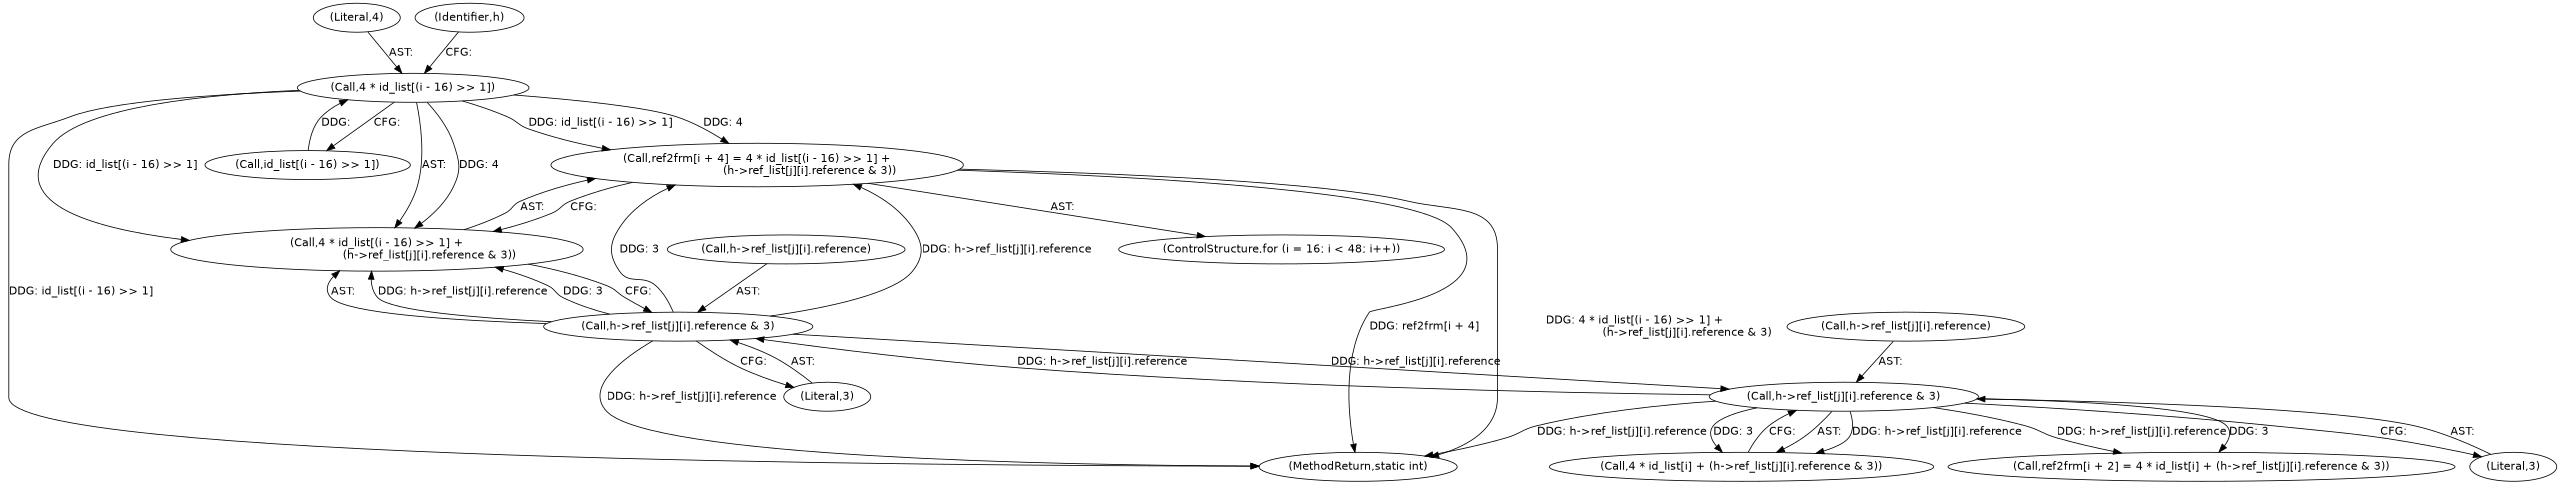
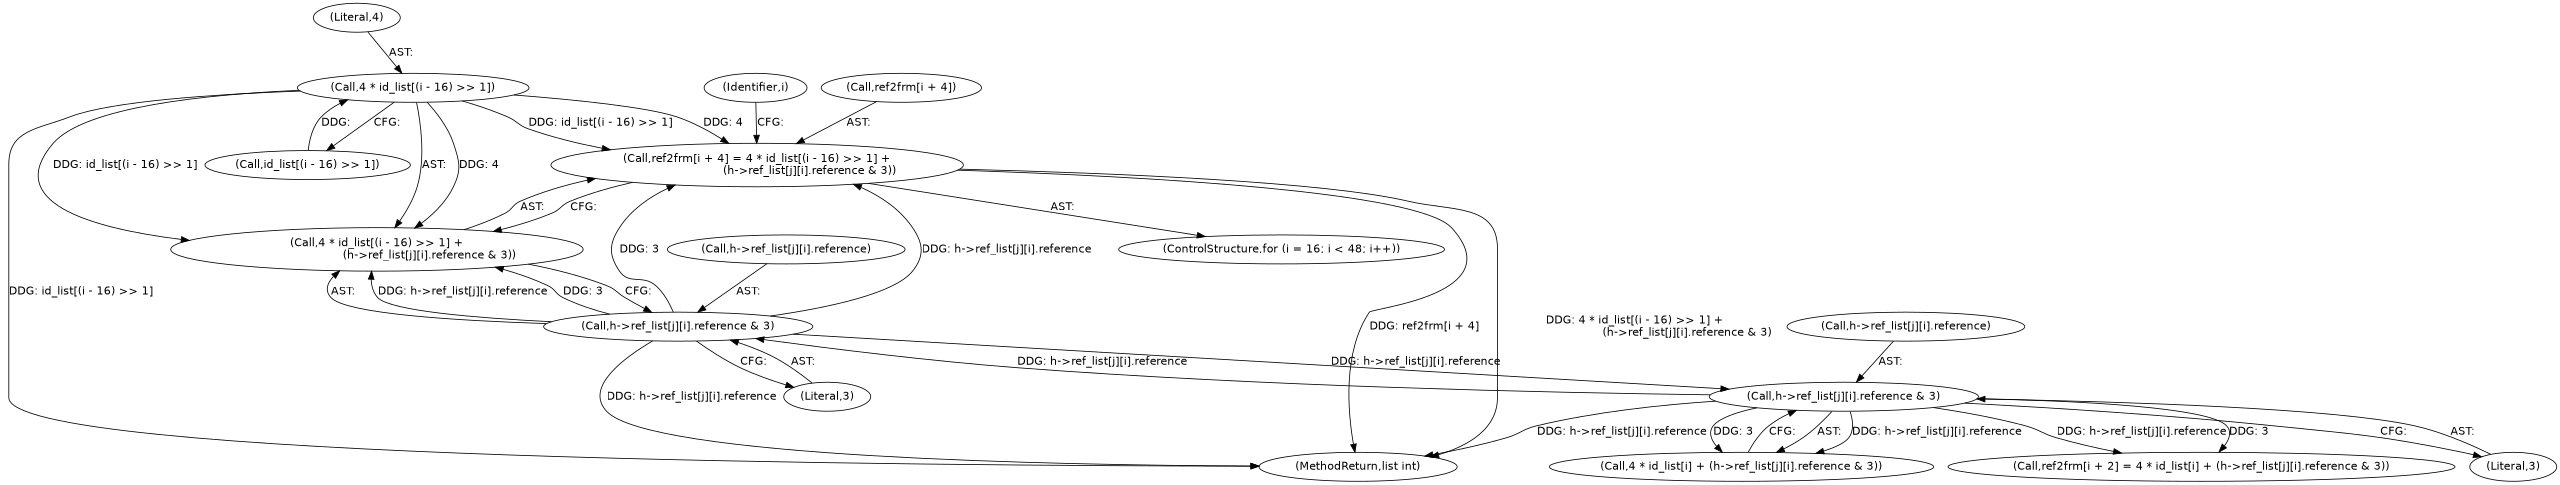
(470, 18) -> none
none -> (756, 88)
none -> (901, 88)
(1358, 467) -> (1358, 467)
